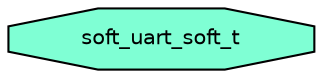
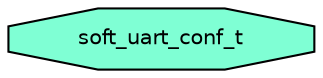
(161, 39) -> (161, 39)
